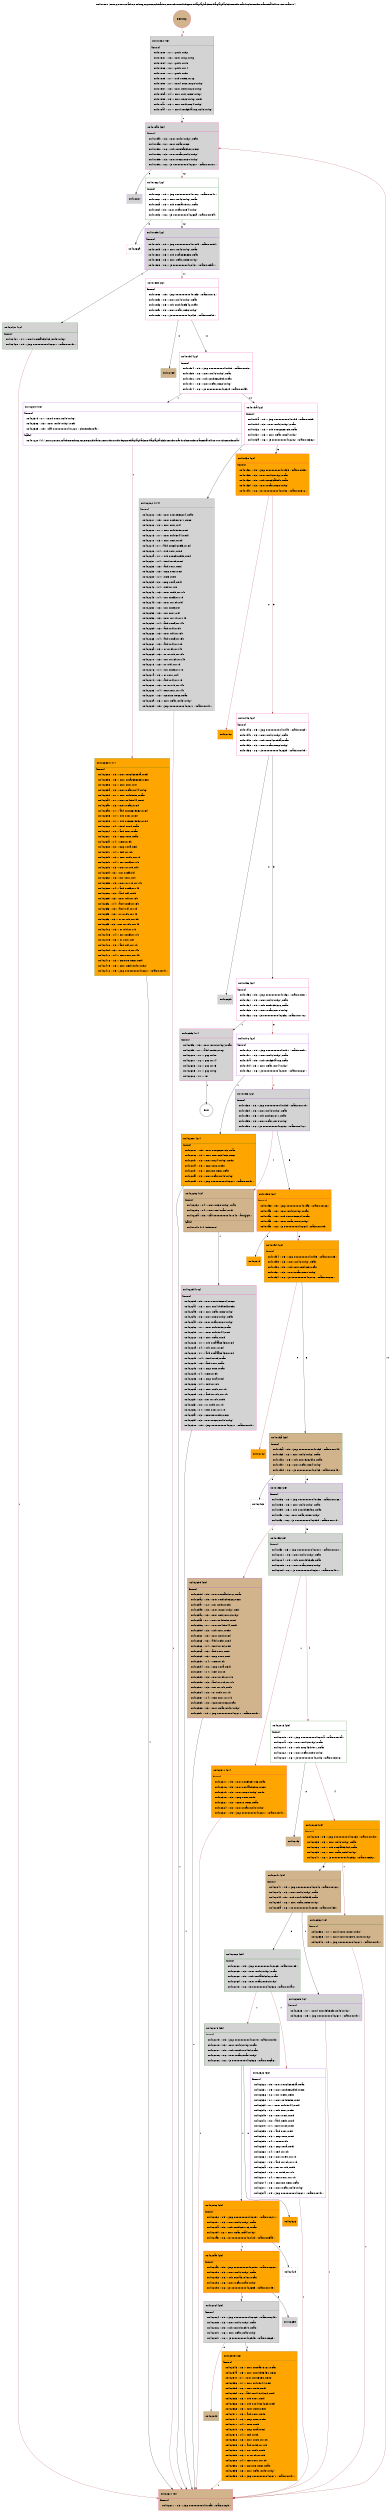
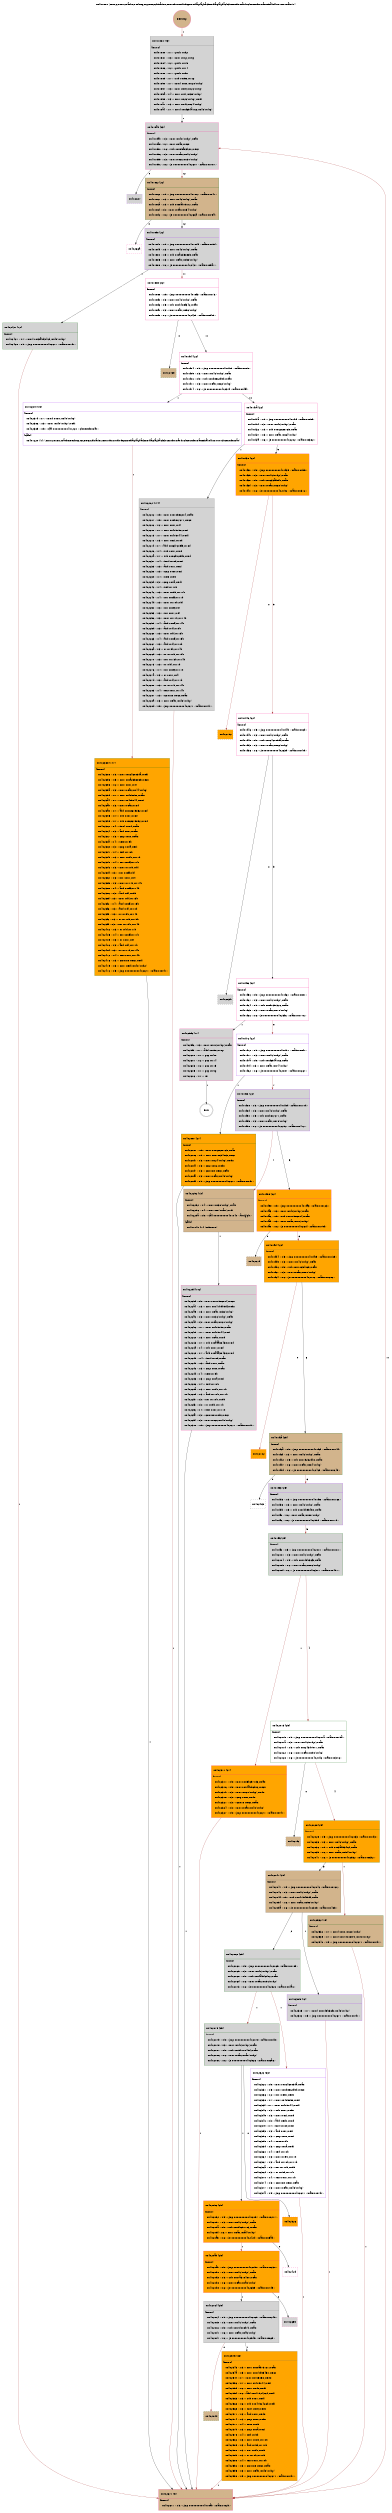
(182, 199) -> (182, 199)
(254, 1261) -> (254, 1261)
(225, 1648) -> none
